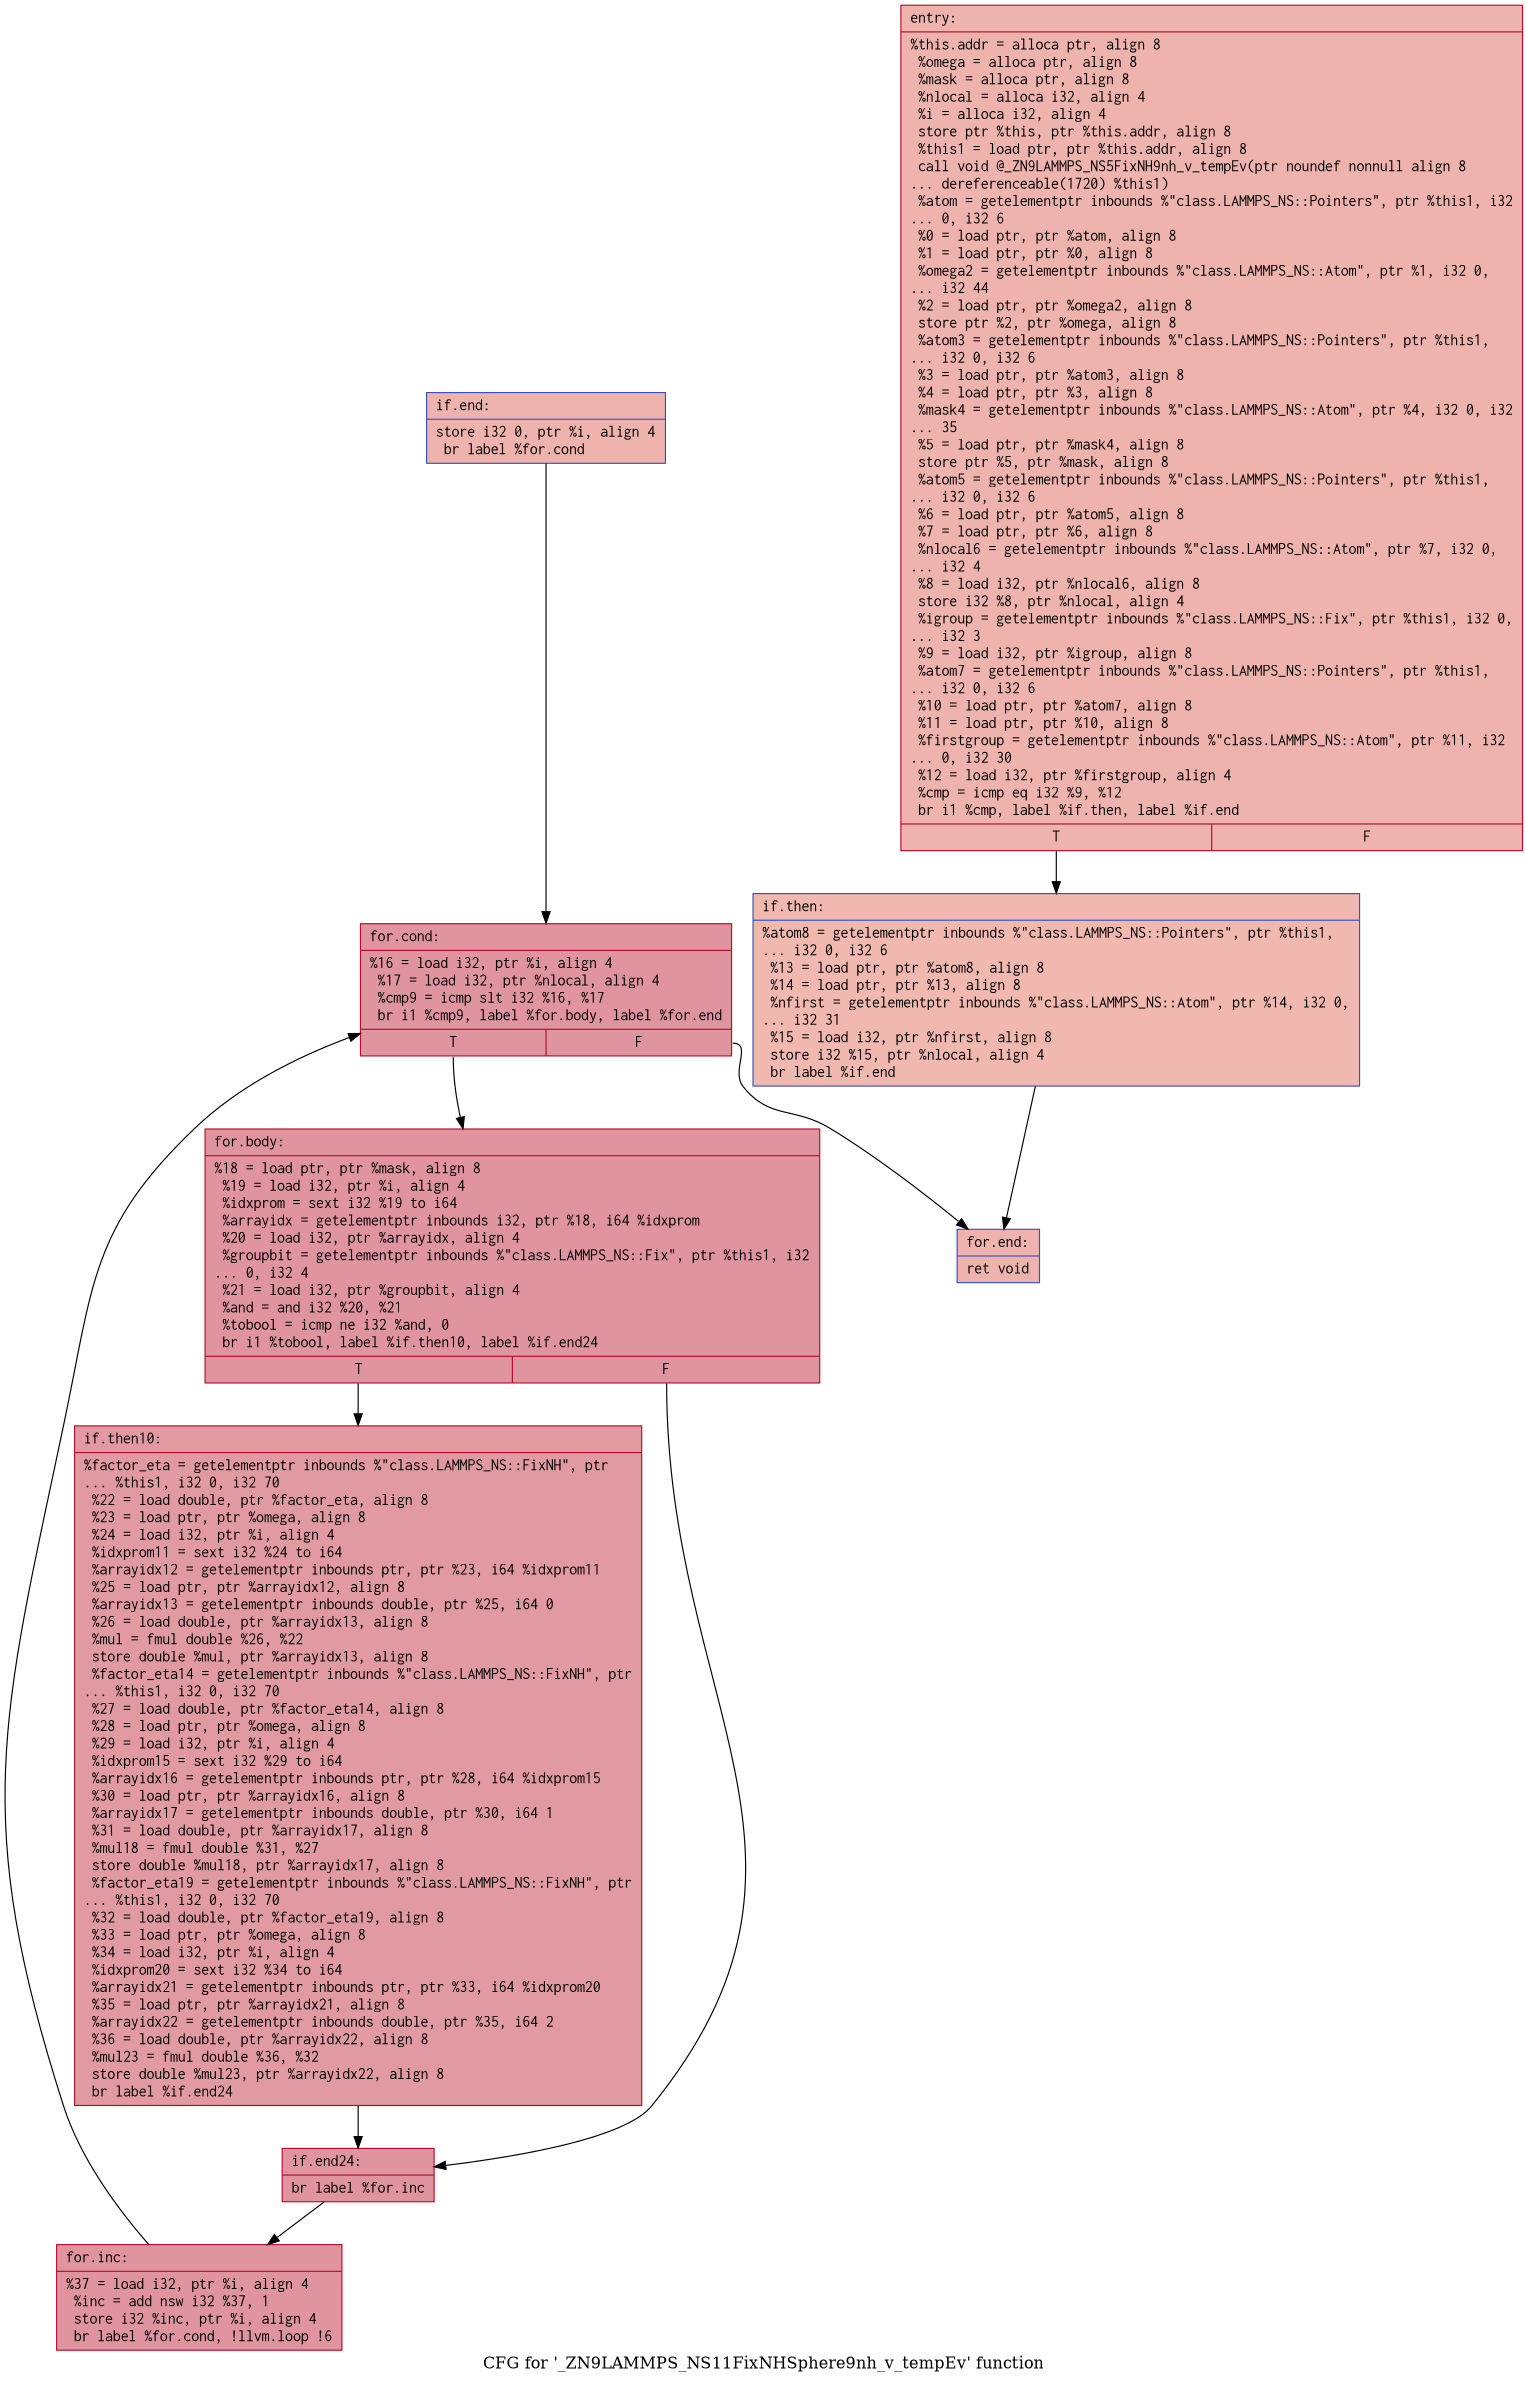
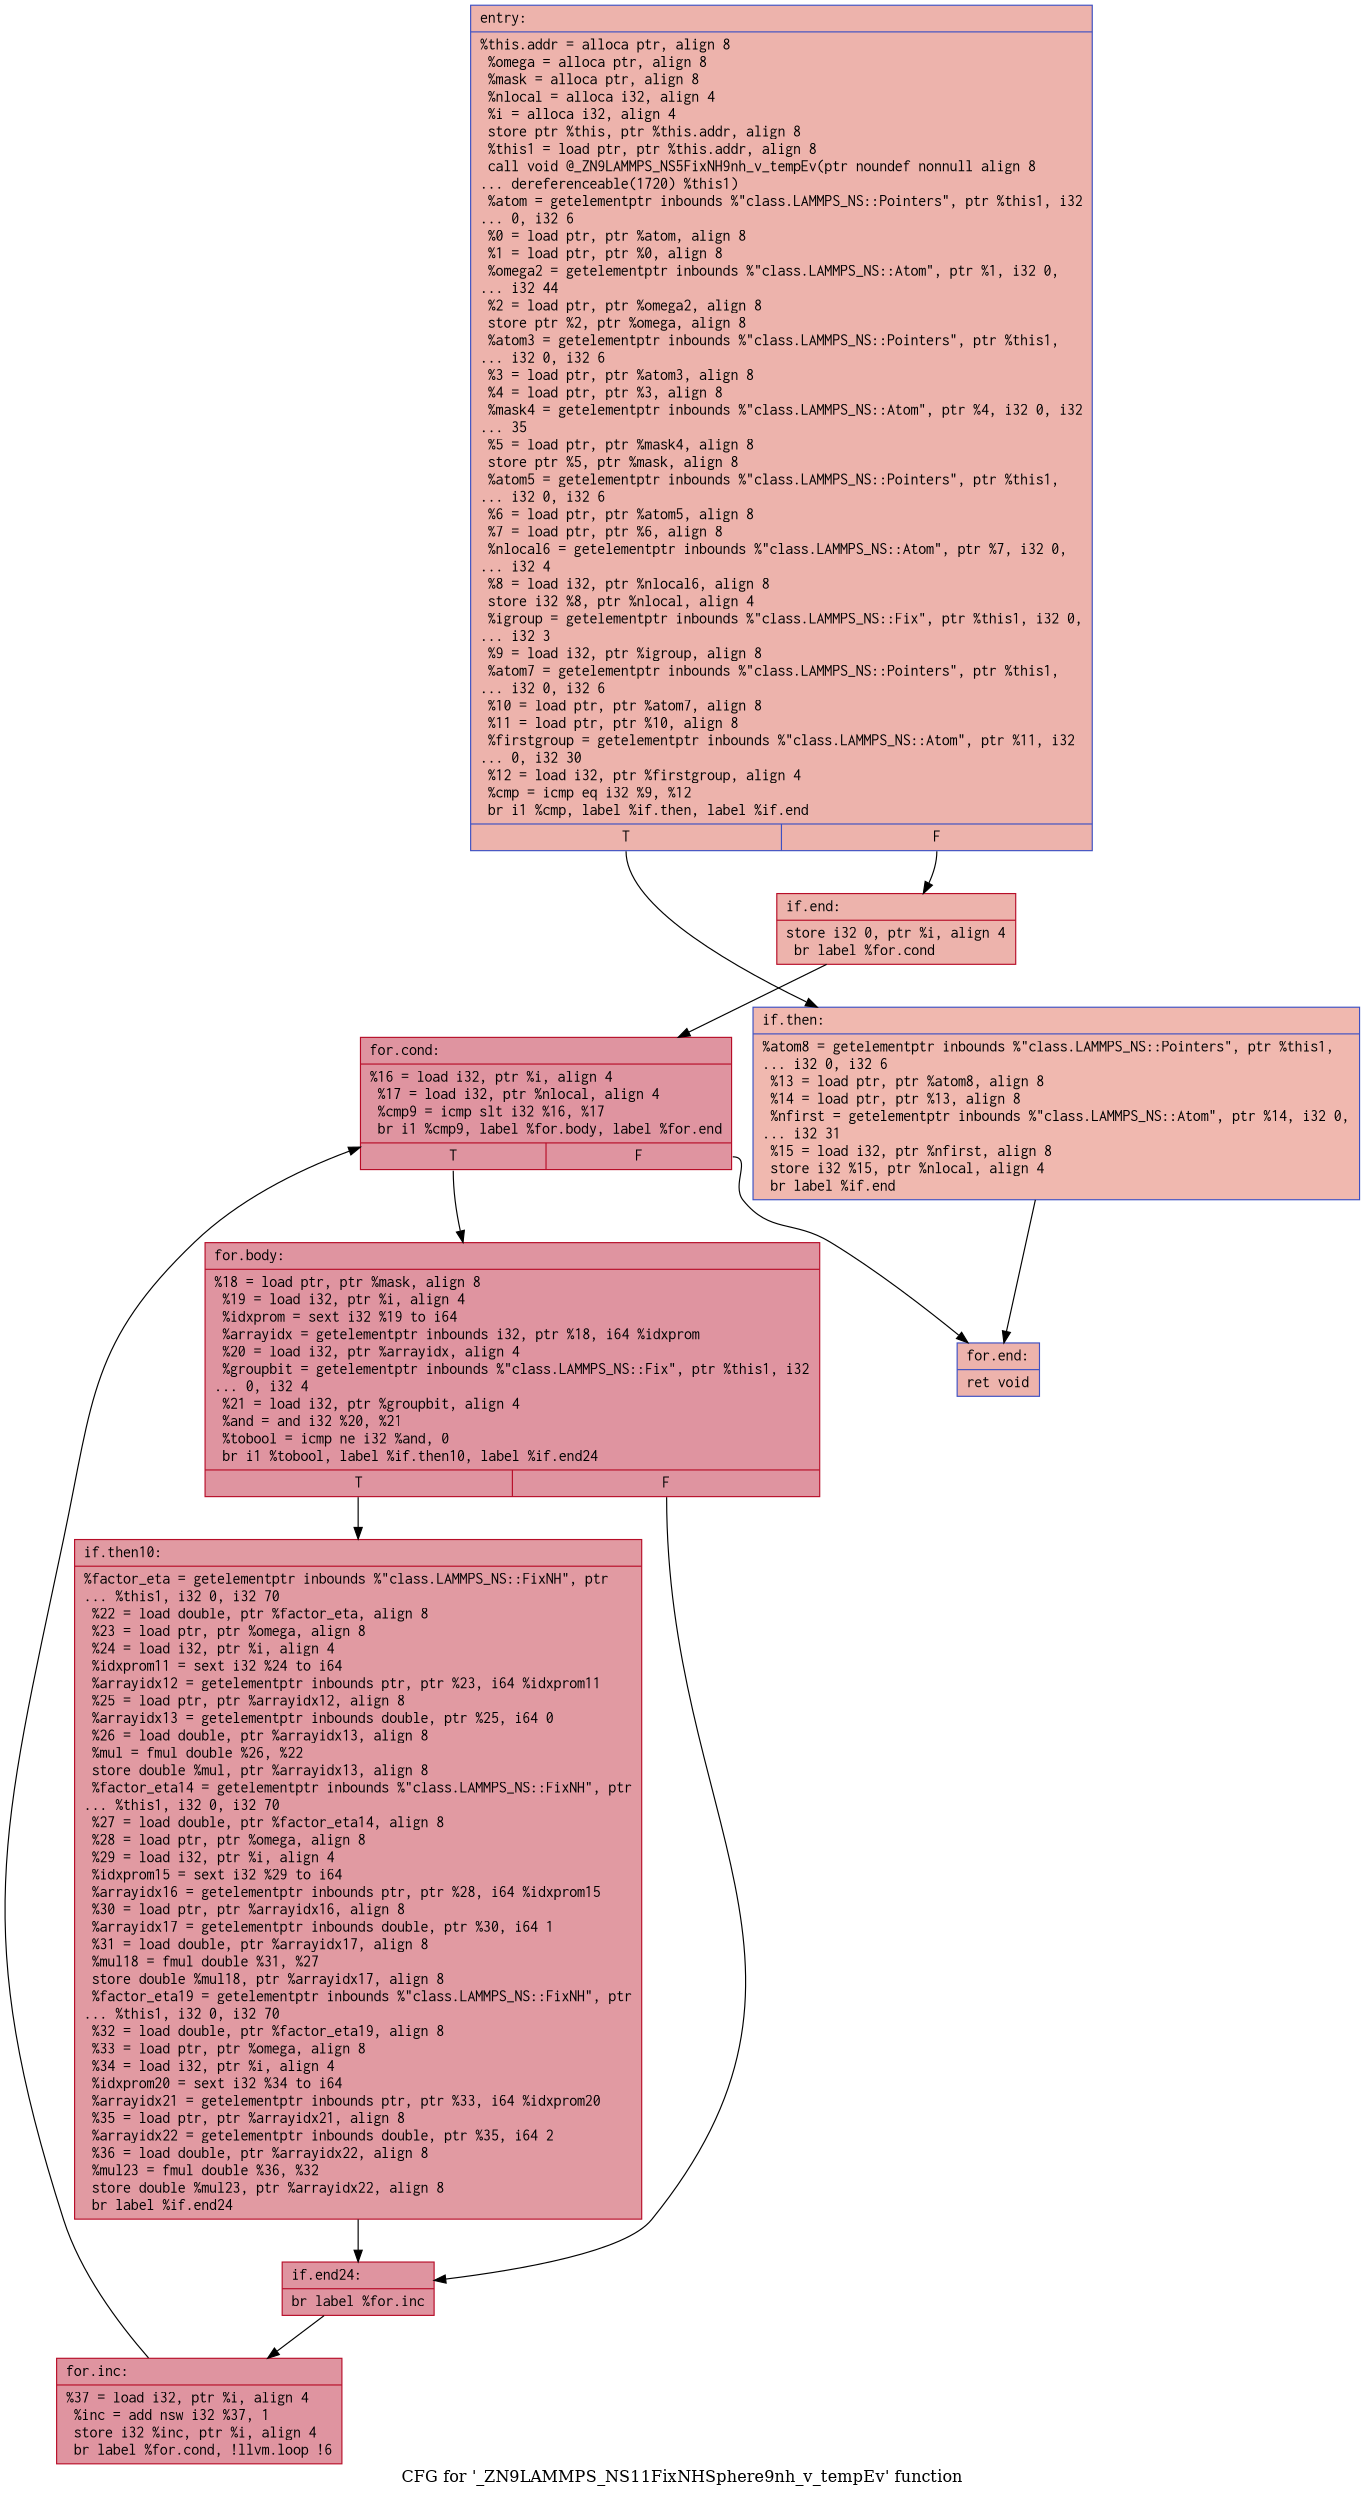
(546, 428) -> (896, 929)
(1212, 428) -> (781, 428)
none -> (935, 868)
